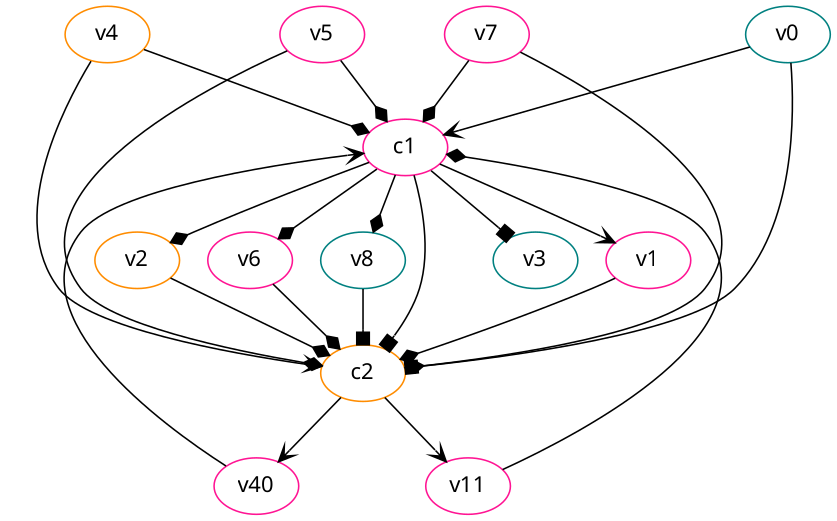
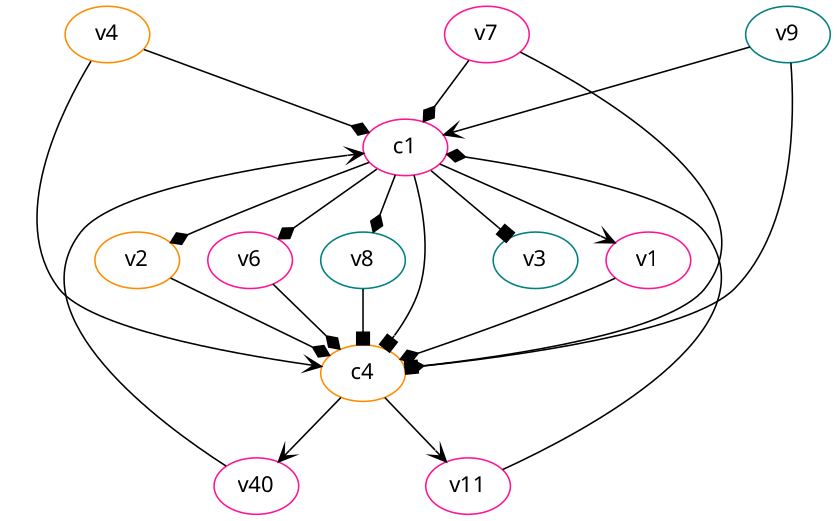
(322, 34) -> none
(788, 34) -> (788, 34)
(363, 373) -> (363, 373)
